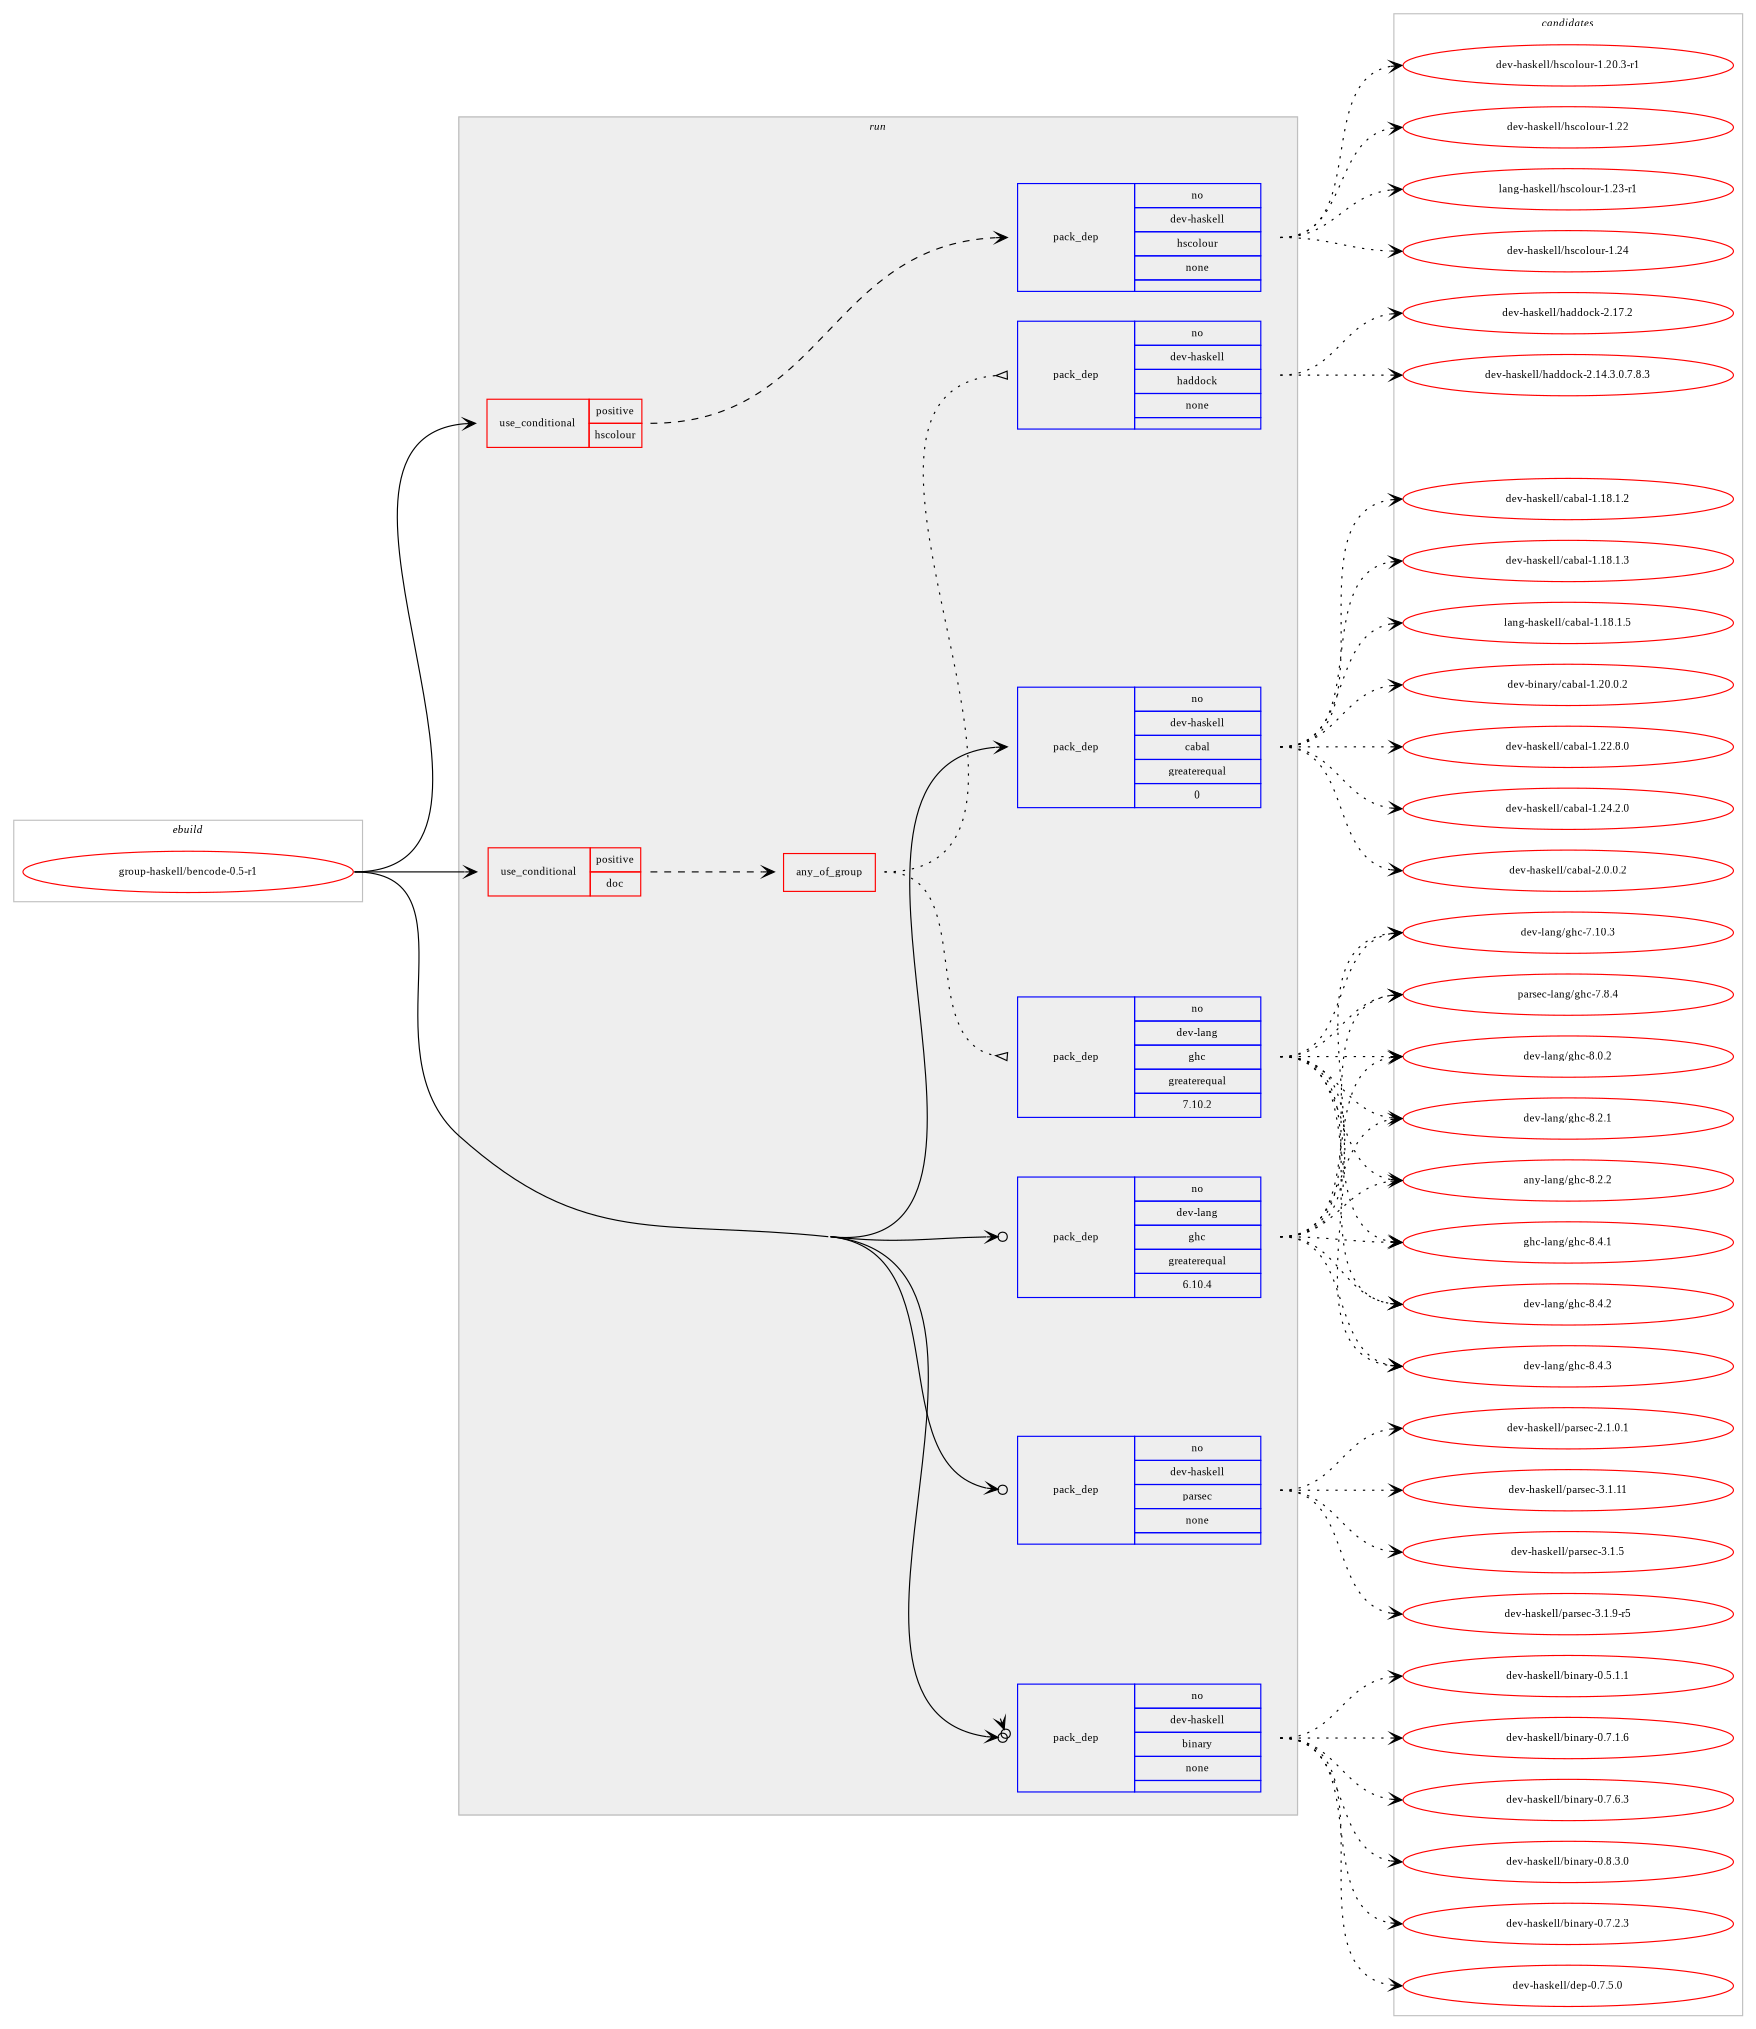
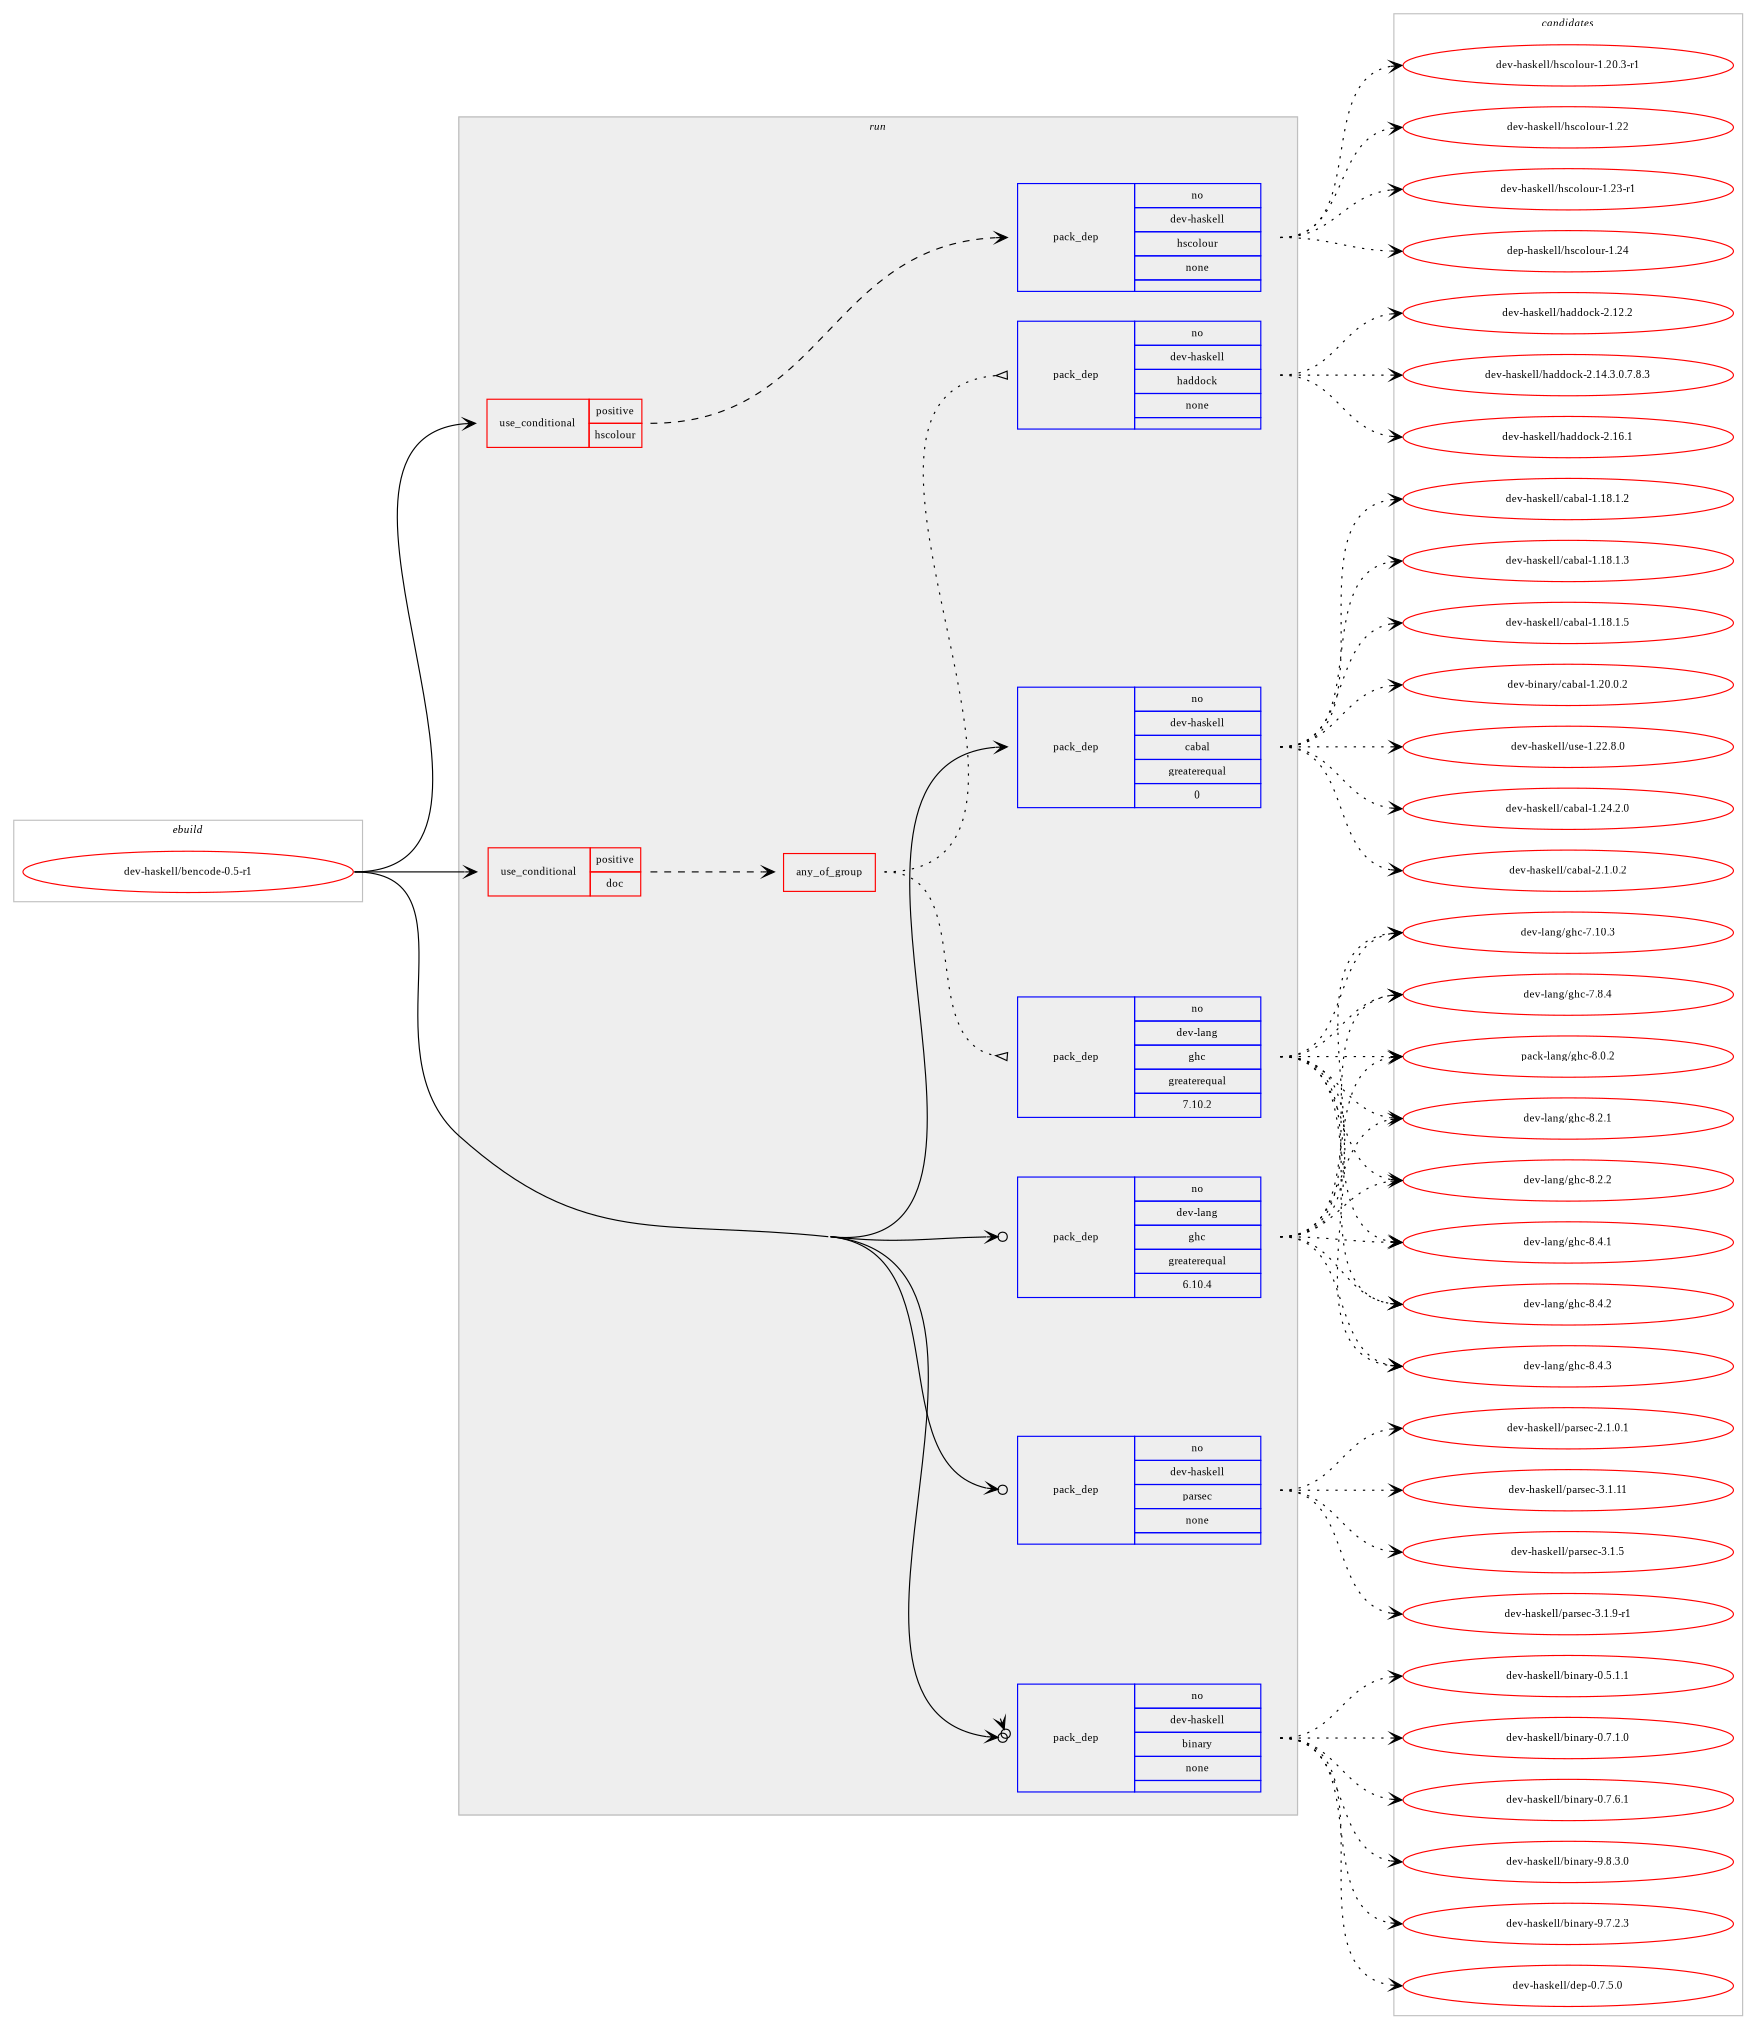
(1568, 189) -> (1568, 189)
(1568, 251) -> (1568, 251)
(1568, 313) -> (1568, 313)
none -> (1568, 437)
(1568, 623) -> (1568, 623)
(1568, 747) -> (1568, 747)
(1568, 871) -> (1568, 871)
(188, 872) -> (188, 872)
(1568, 995) -> (1568, 995)
(1568, 1057) -> (1568, 1057)
(1568, 1180) -> (1568, 1180)
(1568, 1242) -> (1568, 1242)
(1568, 1614) -> (1568, 1614)
(1568, 1738) -> (1568, 1738)
(1568, 1800) -> (1568, 1800)
(1568, 1862) -> (1568, 1862)
(1568, 1924) -> (1568, 1924)
